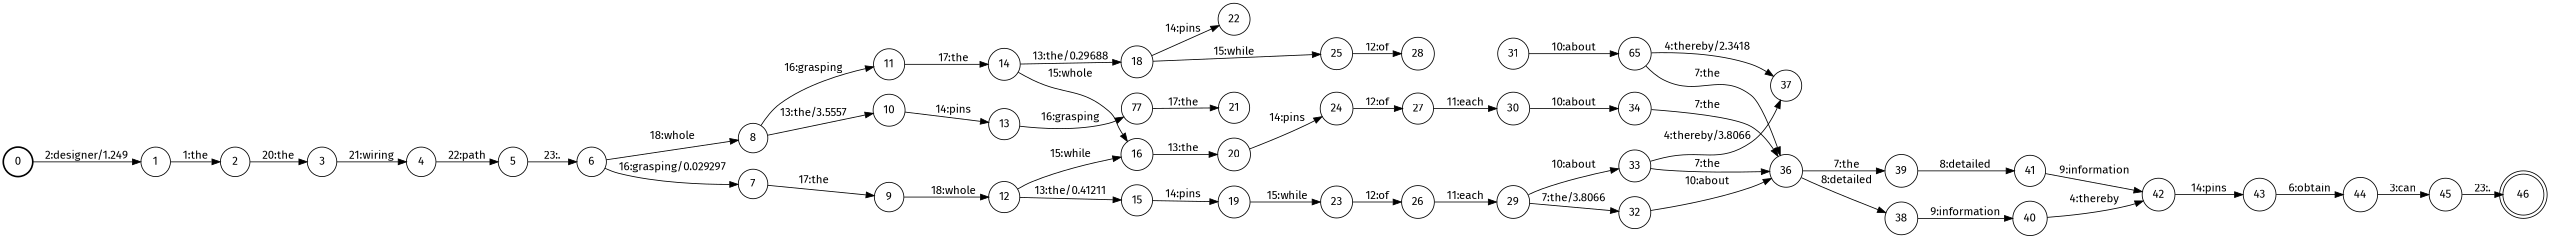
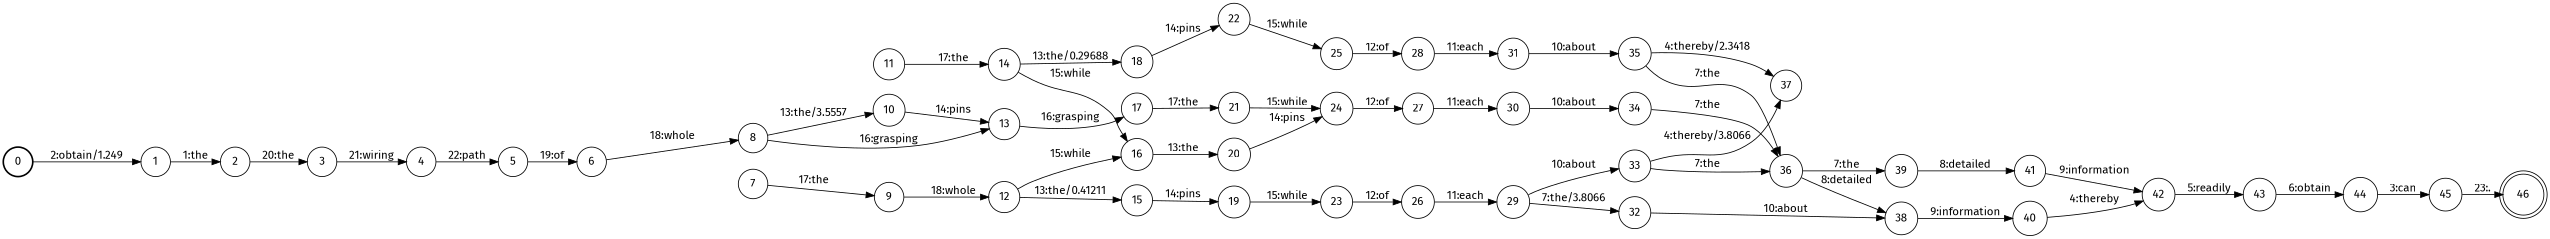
none -> (1462, 54)
(1635, 54) -> (1635, 54)
(1233, 58) -> (1281, 35)
(1071, 74) -> (1071, 74)
(808, 88) -> (875, 148)
none -> (1281, 108)
(1137, 109) -> (1137, 109)
(87, 156) -> (87, 156)
(552, 156) -> (552, 156)
(667, 181) -> none
(2209, 188) -> (2209, 188)
(1708, 199) -> (1764, 215)
